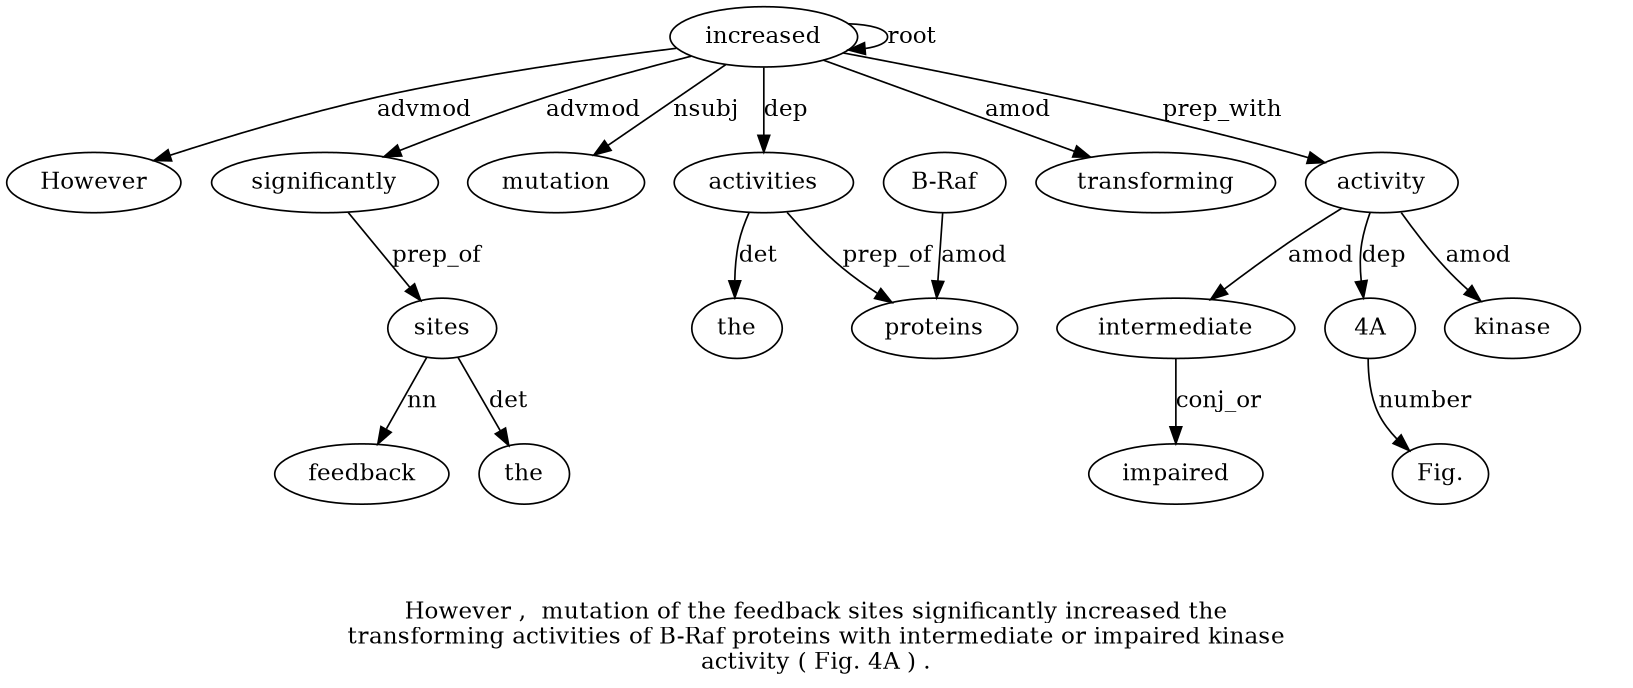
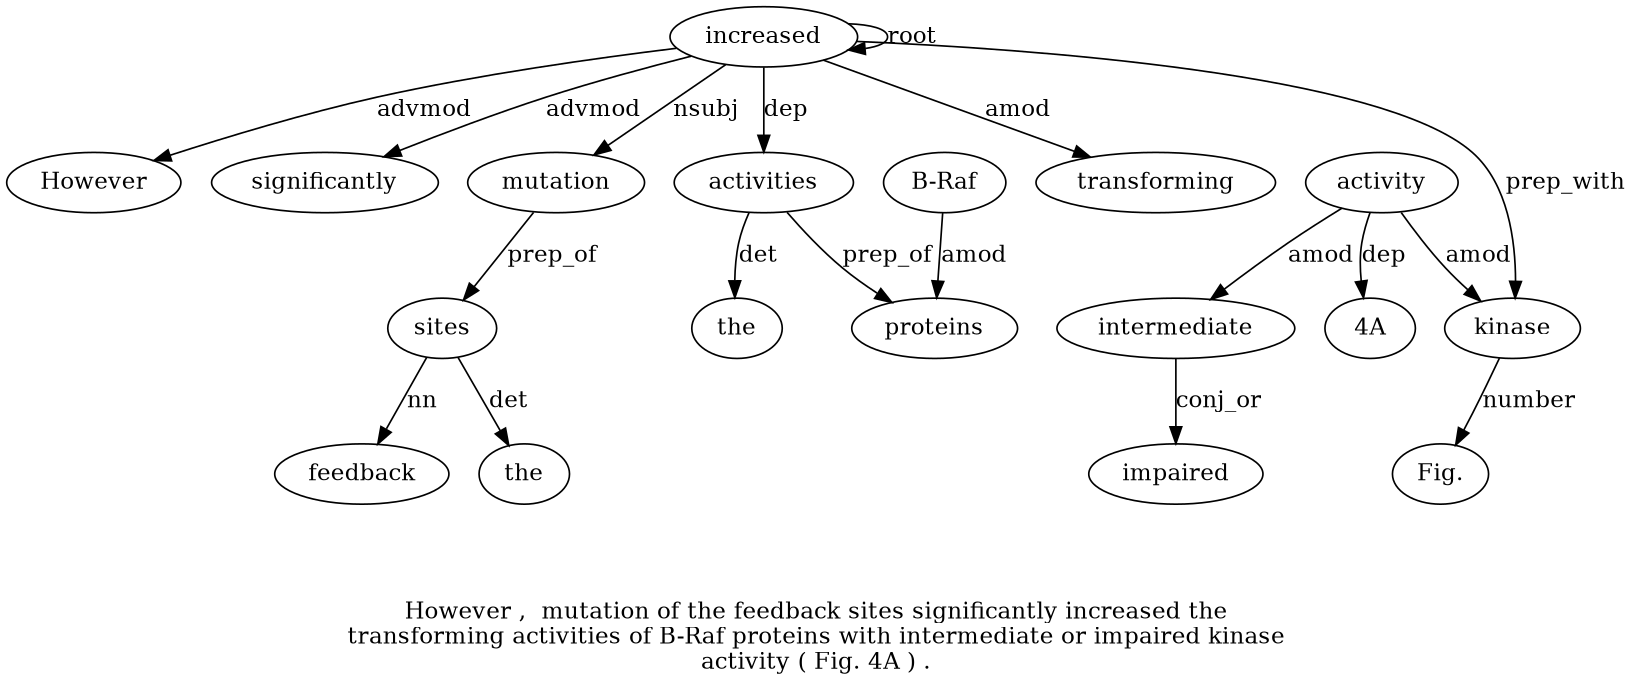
(1077, 101) -> (1240, 77)
(379, 250) -> (504, 250)
(1374, 402) -> (1482, 394)
